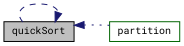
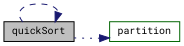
(97, 25) -> (87, 38)
